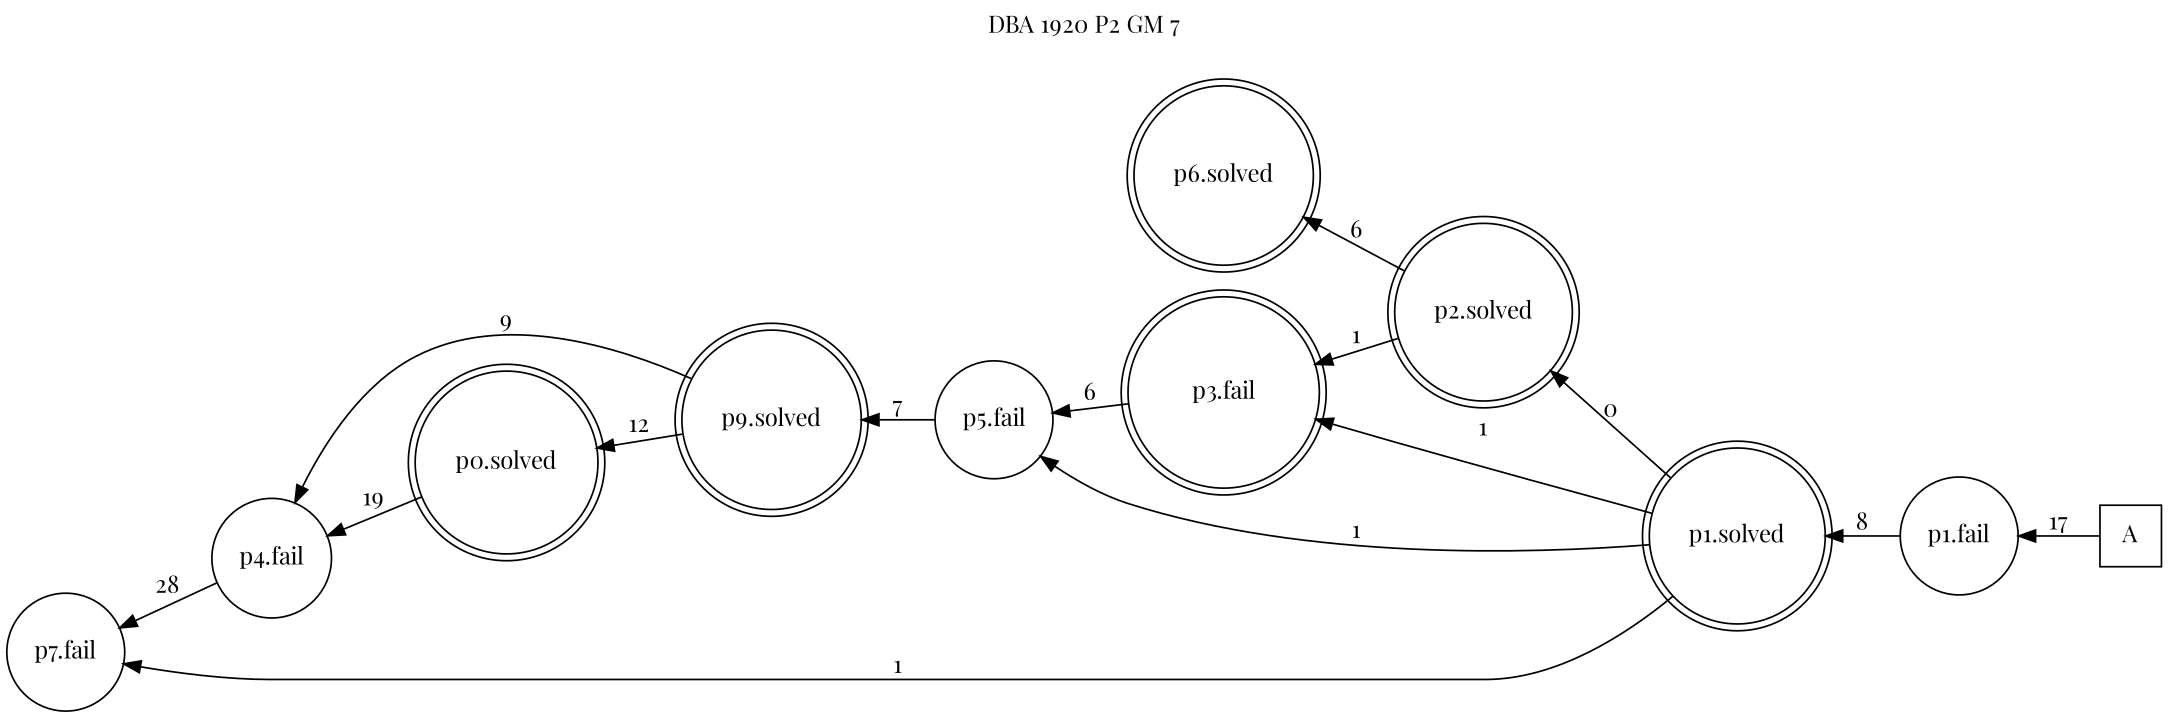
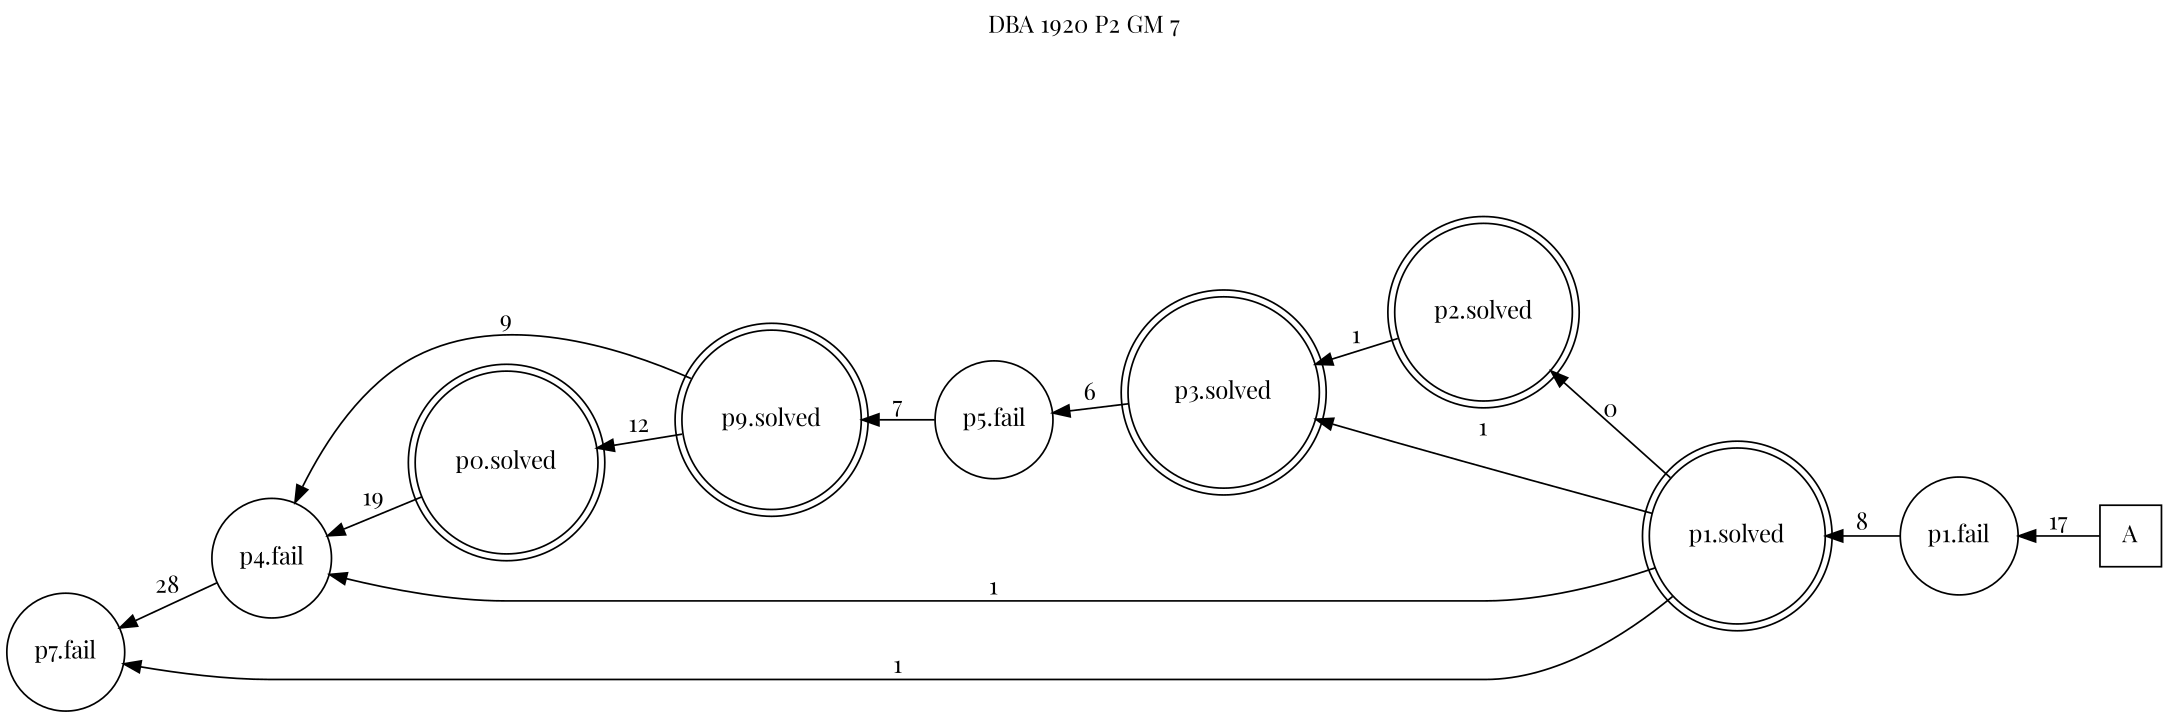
(1224, 176) -> none
(1224, 392) -> (1224, 392)
(1346, 544) -> (1002, 601)
